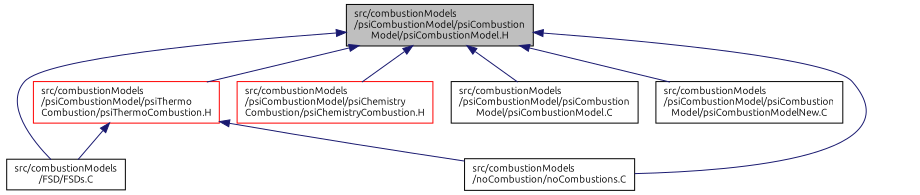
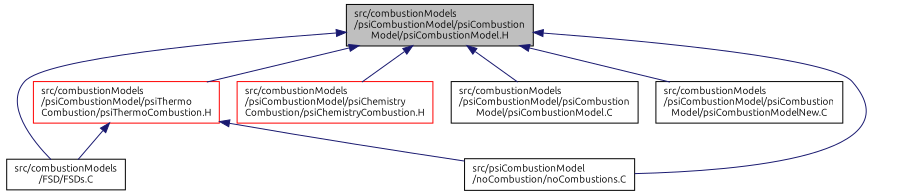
(550, 175) -> (550, 175)
